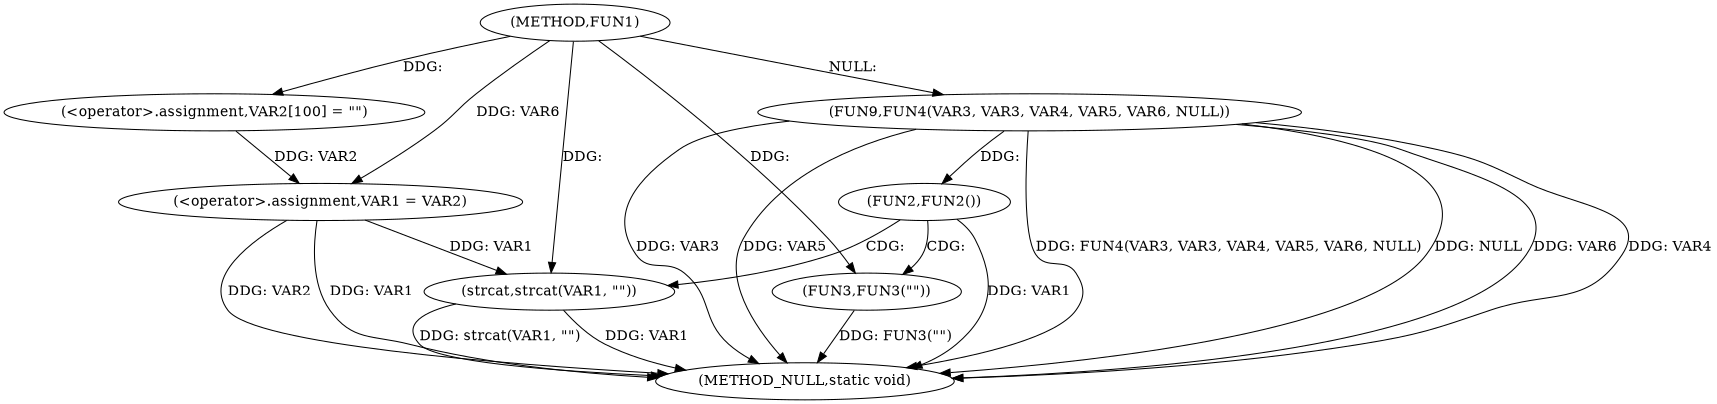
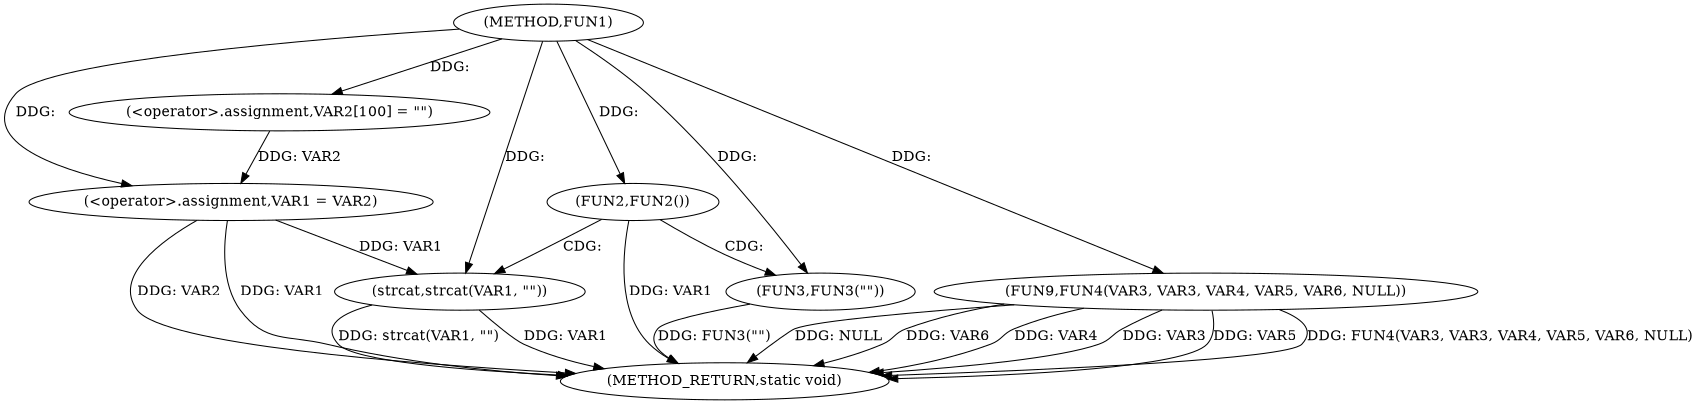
(855, 68) -> (914, 157)
(518, 112) -> (38, 112)
(976, 153) -> (588, 108)
(805, 381) -> (725, 381)
